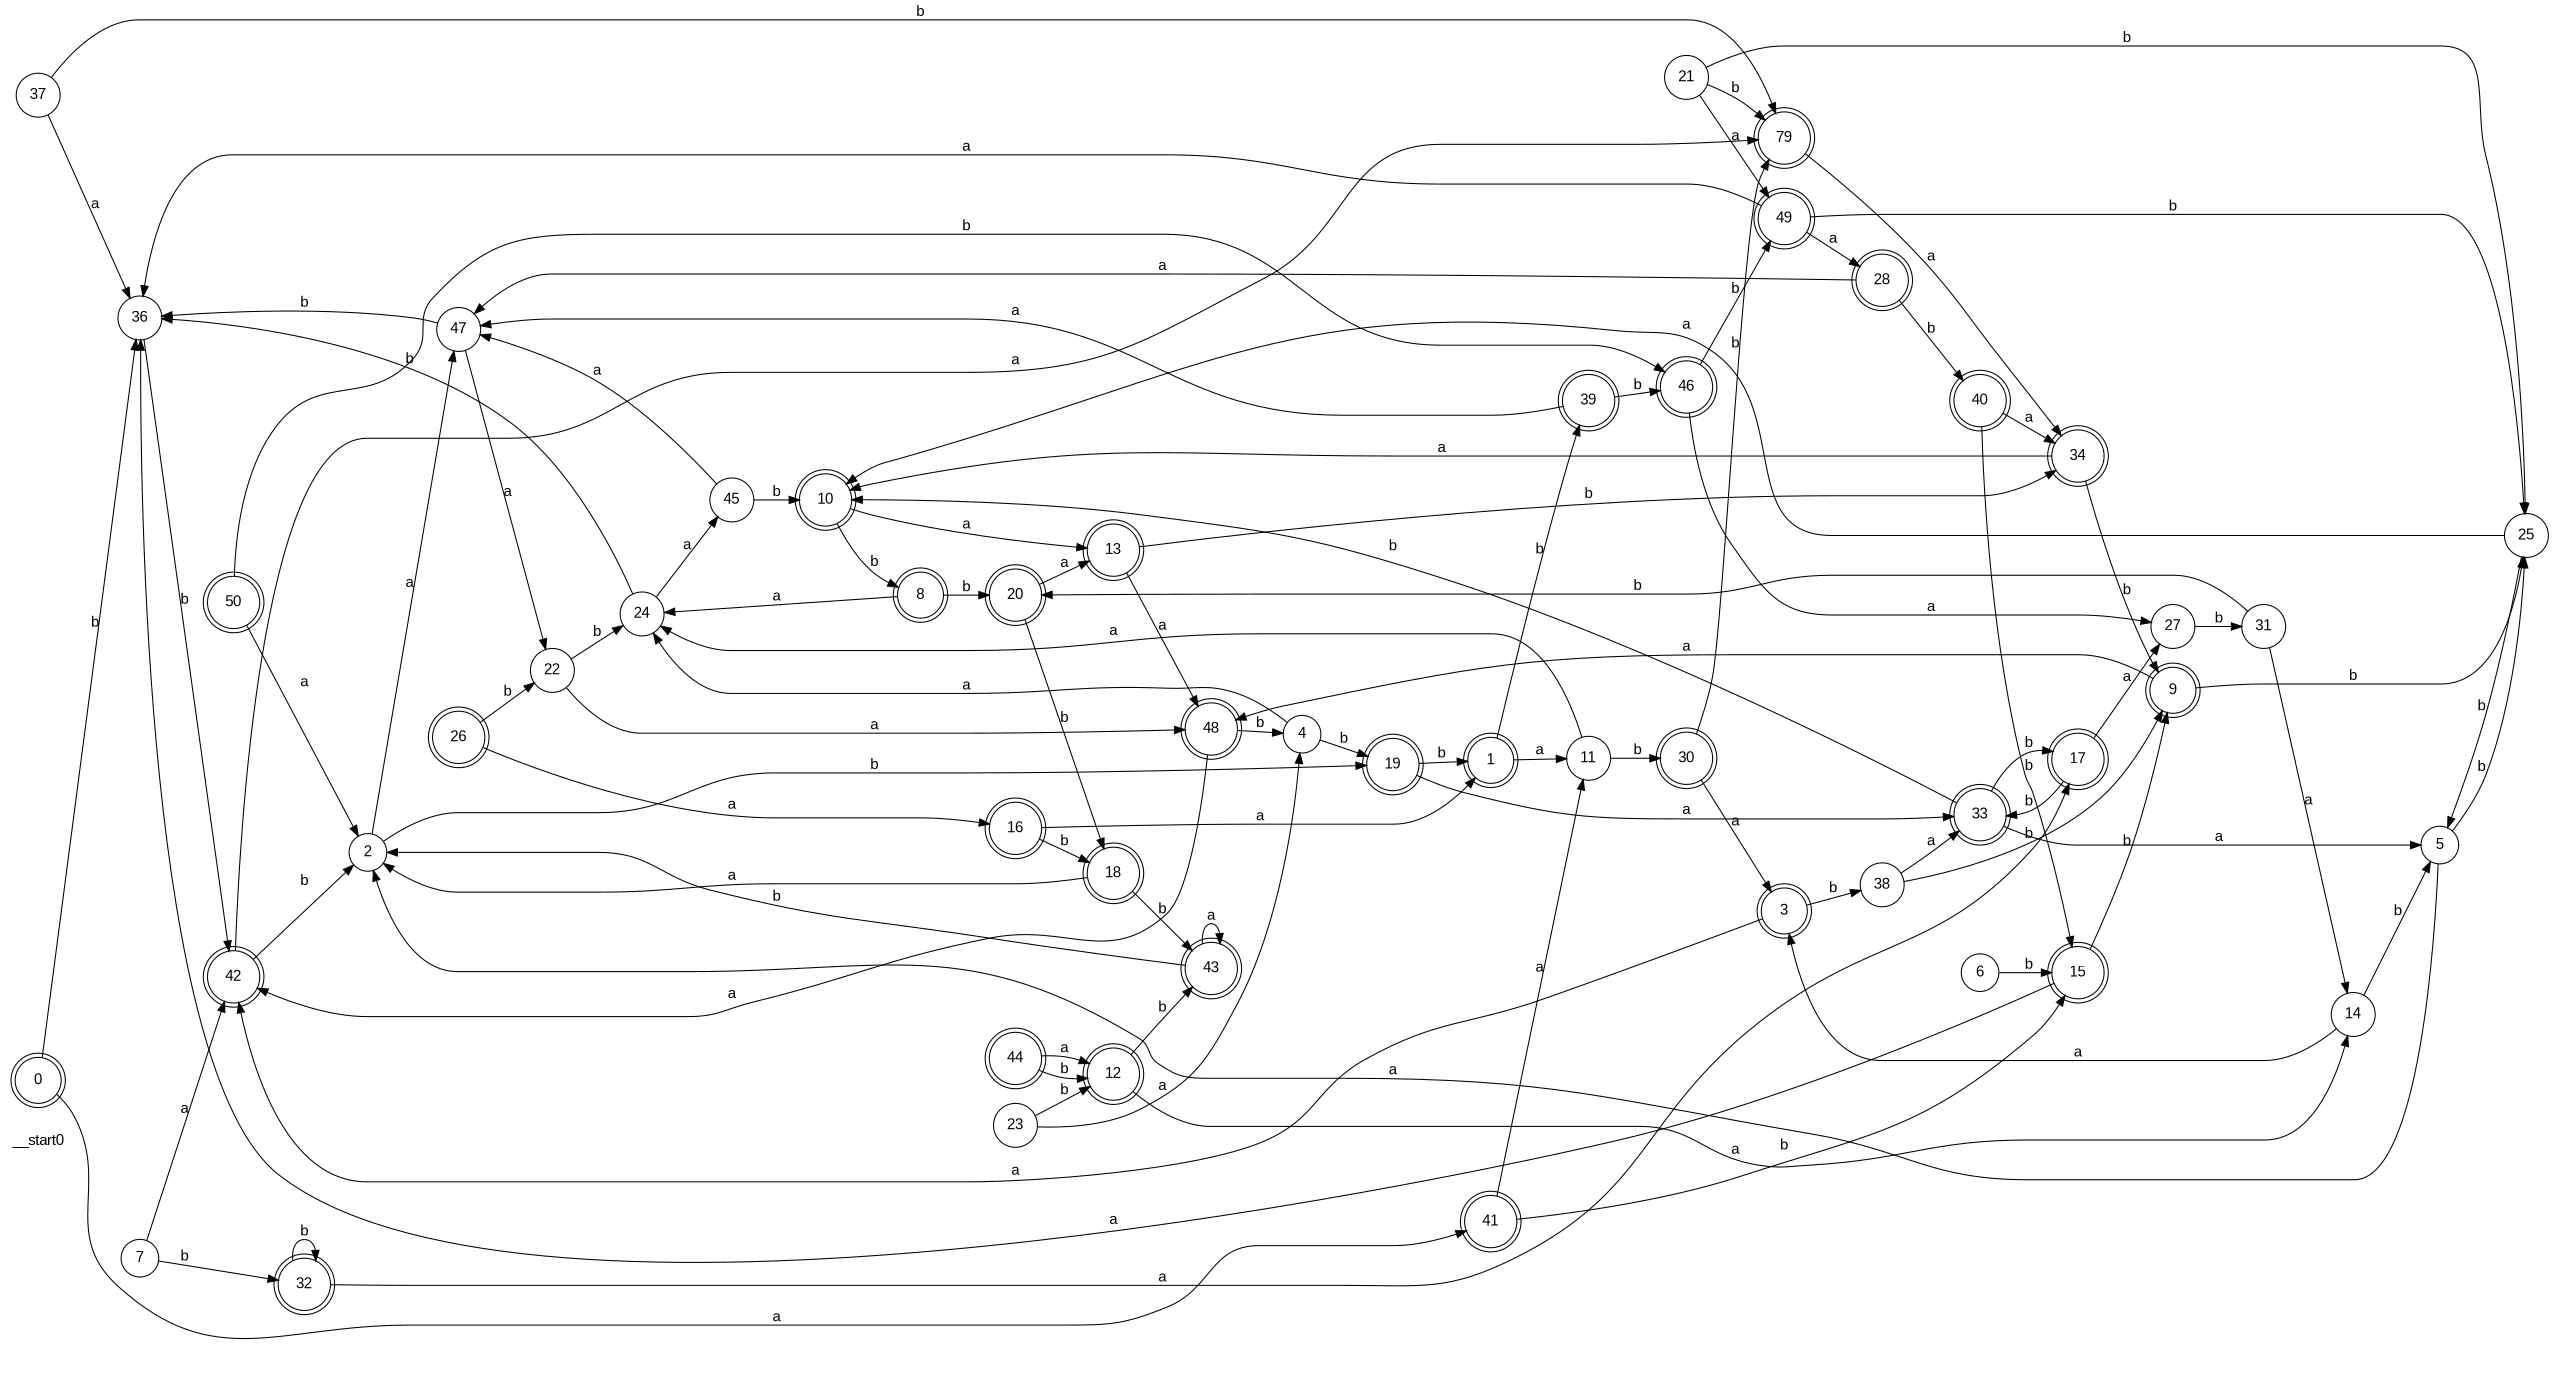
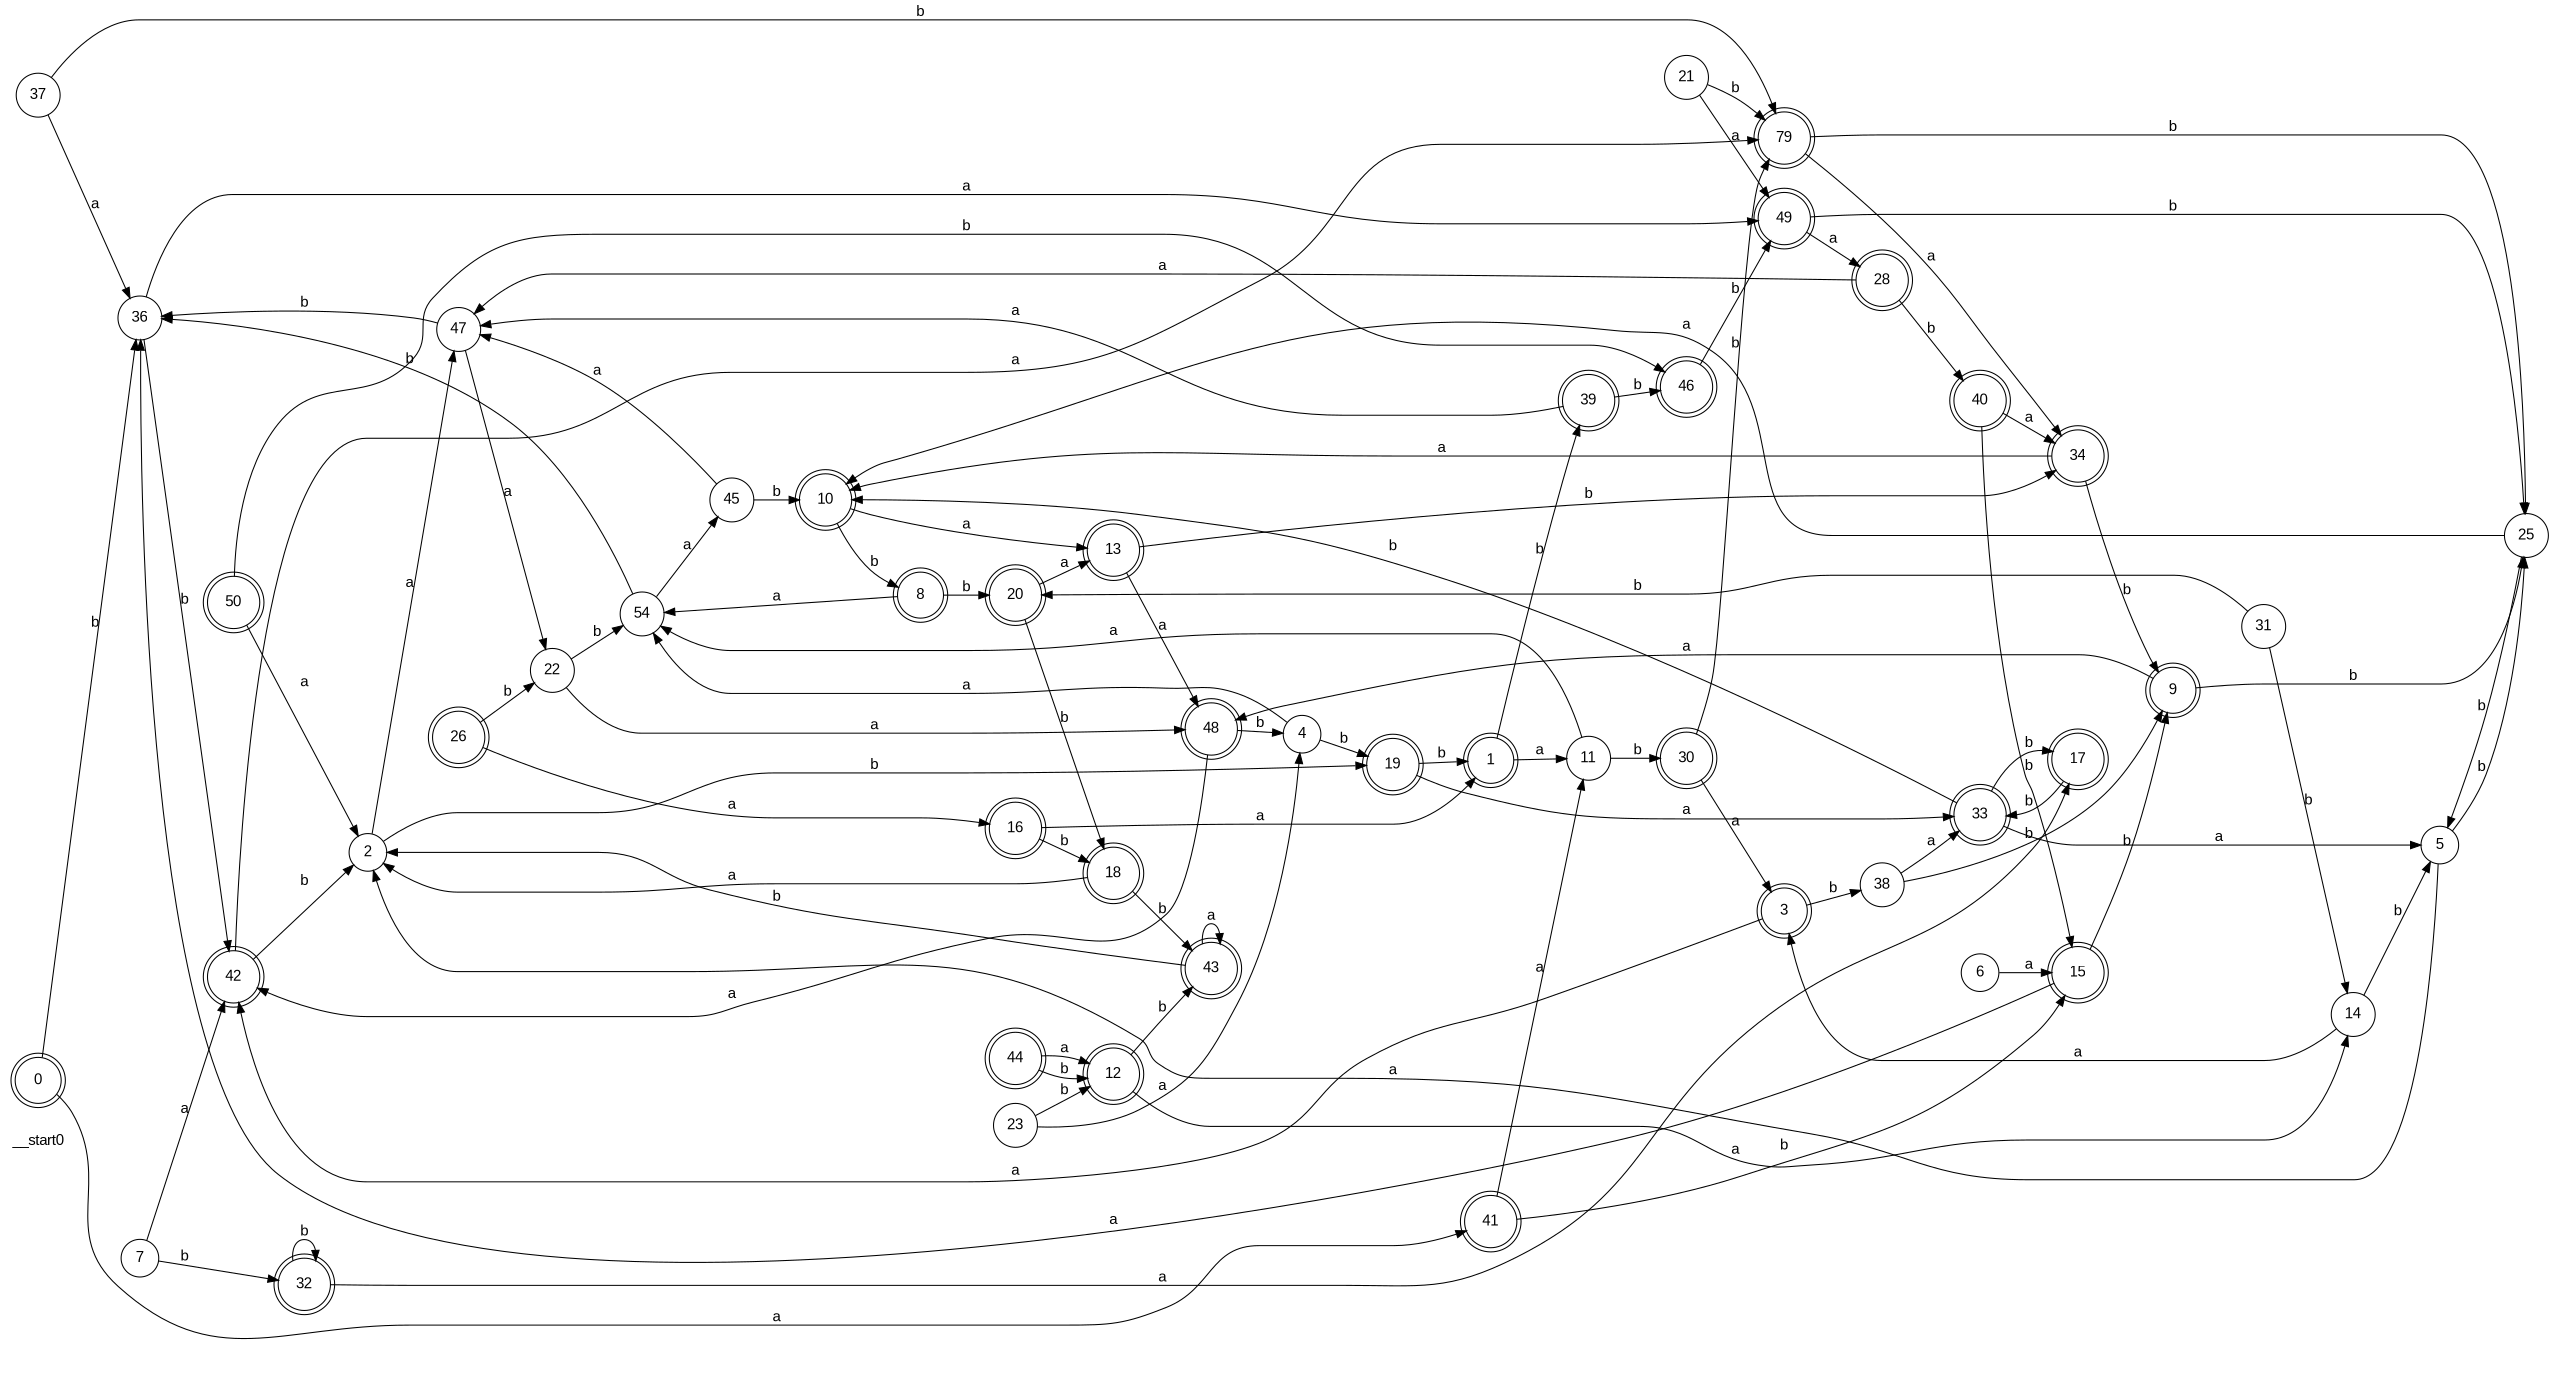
(2313, 46) -> (2322, 135)
(915, 155) -> (920, 195)
(642, 614) -> (642, 614)
(2173, 626) -> none
(2308, 801) -> (2308, 801)
(2029, 965) -> (2029, 965)
